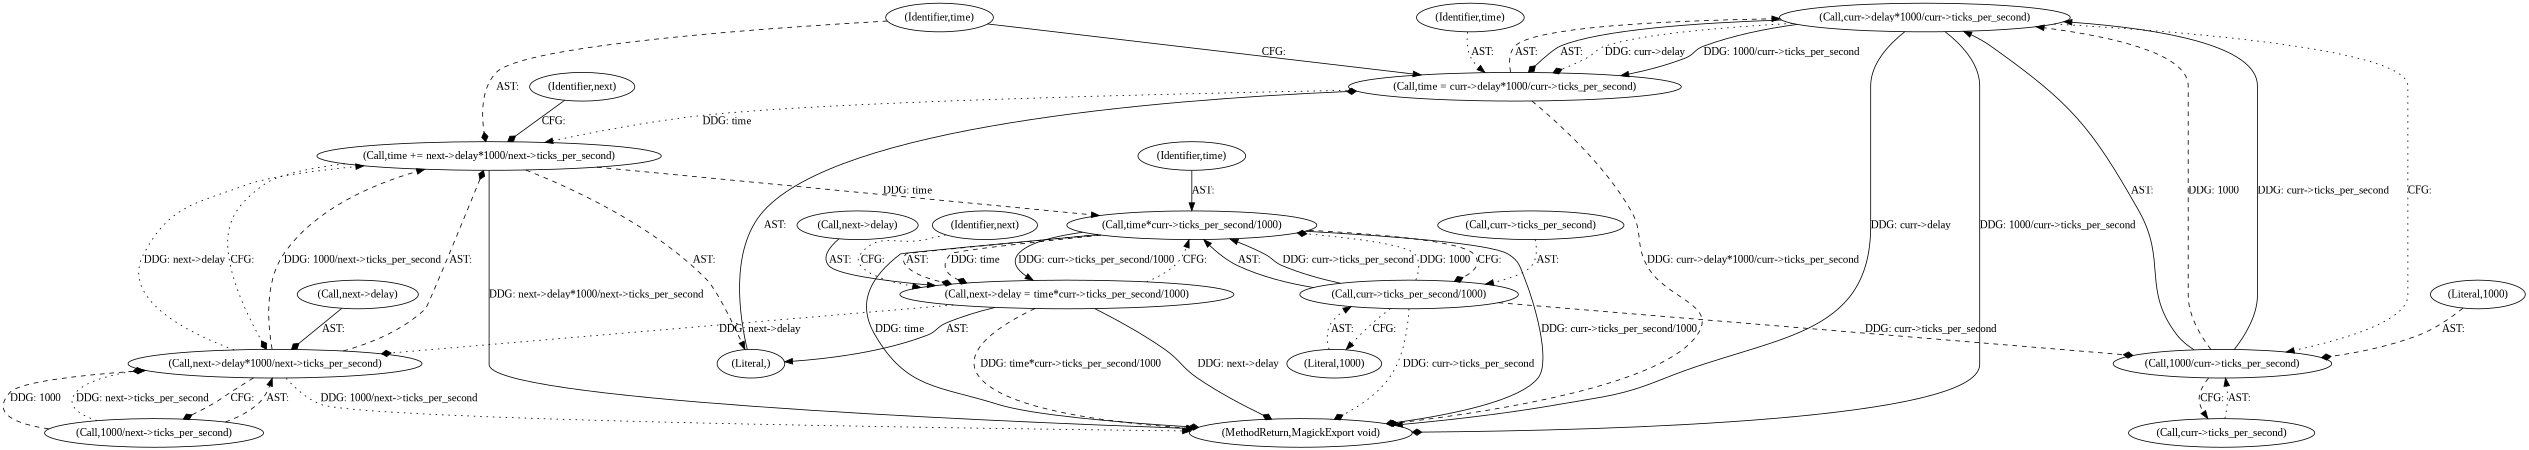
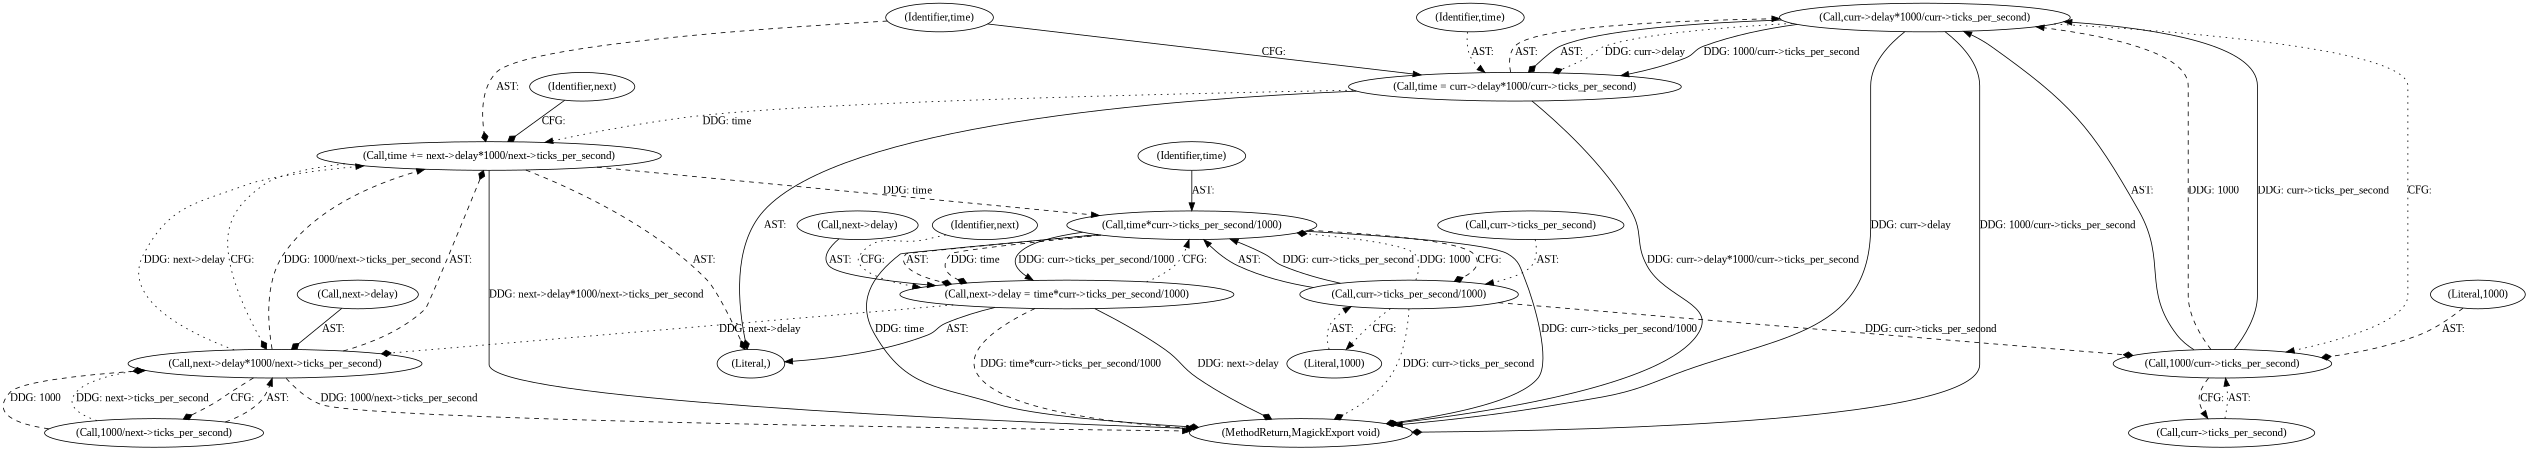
(975, 130) -> (985, 128)
(652, 235) -> (651, 235)
(1691, 341) -> (1691, 341)
(729, 424) -> (729, 424)
